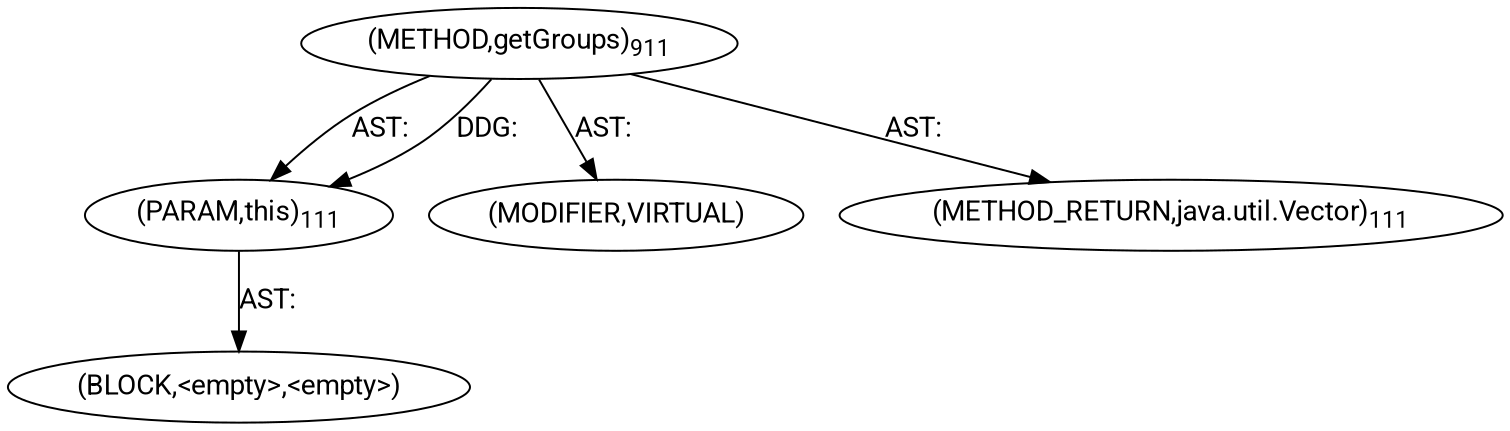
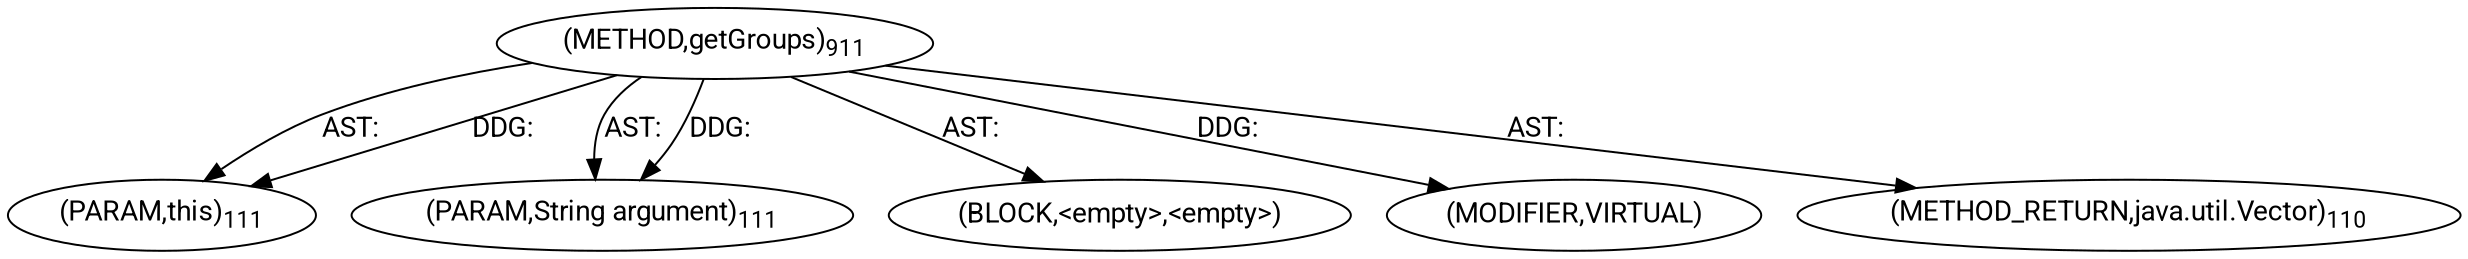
(608, 129) -> (1232, 129)
(1389, 212) -> (2347, 212)
none -> (602, 215)
(239, 291) -> (908, 125)
